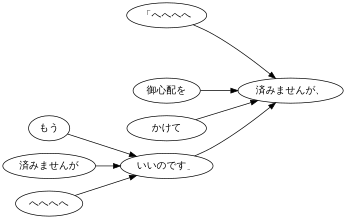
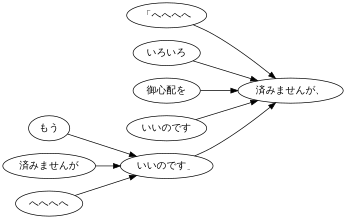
none -> (167, 53)
(167, 128) -> (167, 128)
